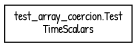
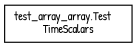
(68, 24) -> (68, 24)
